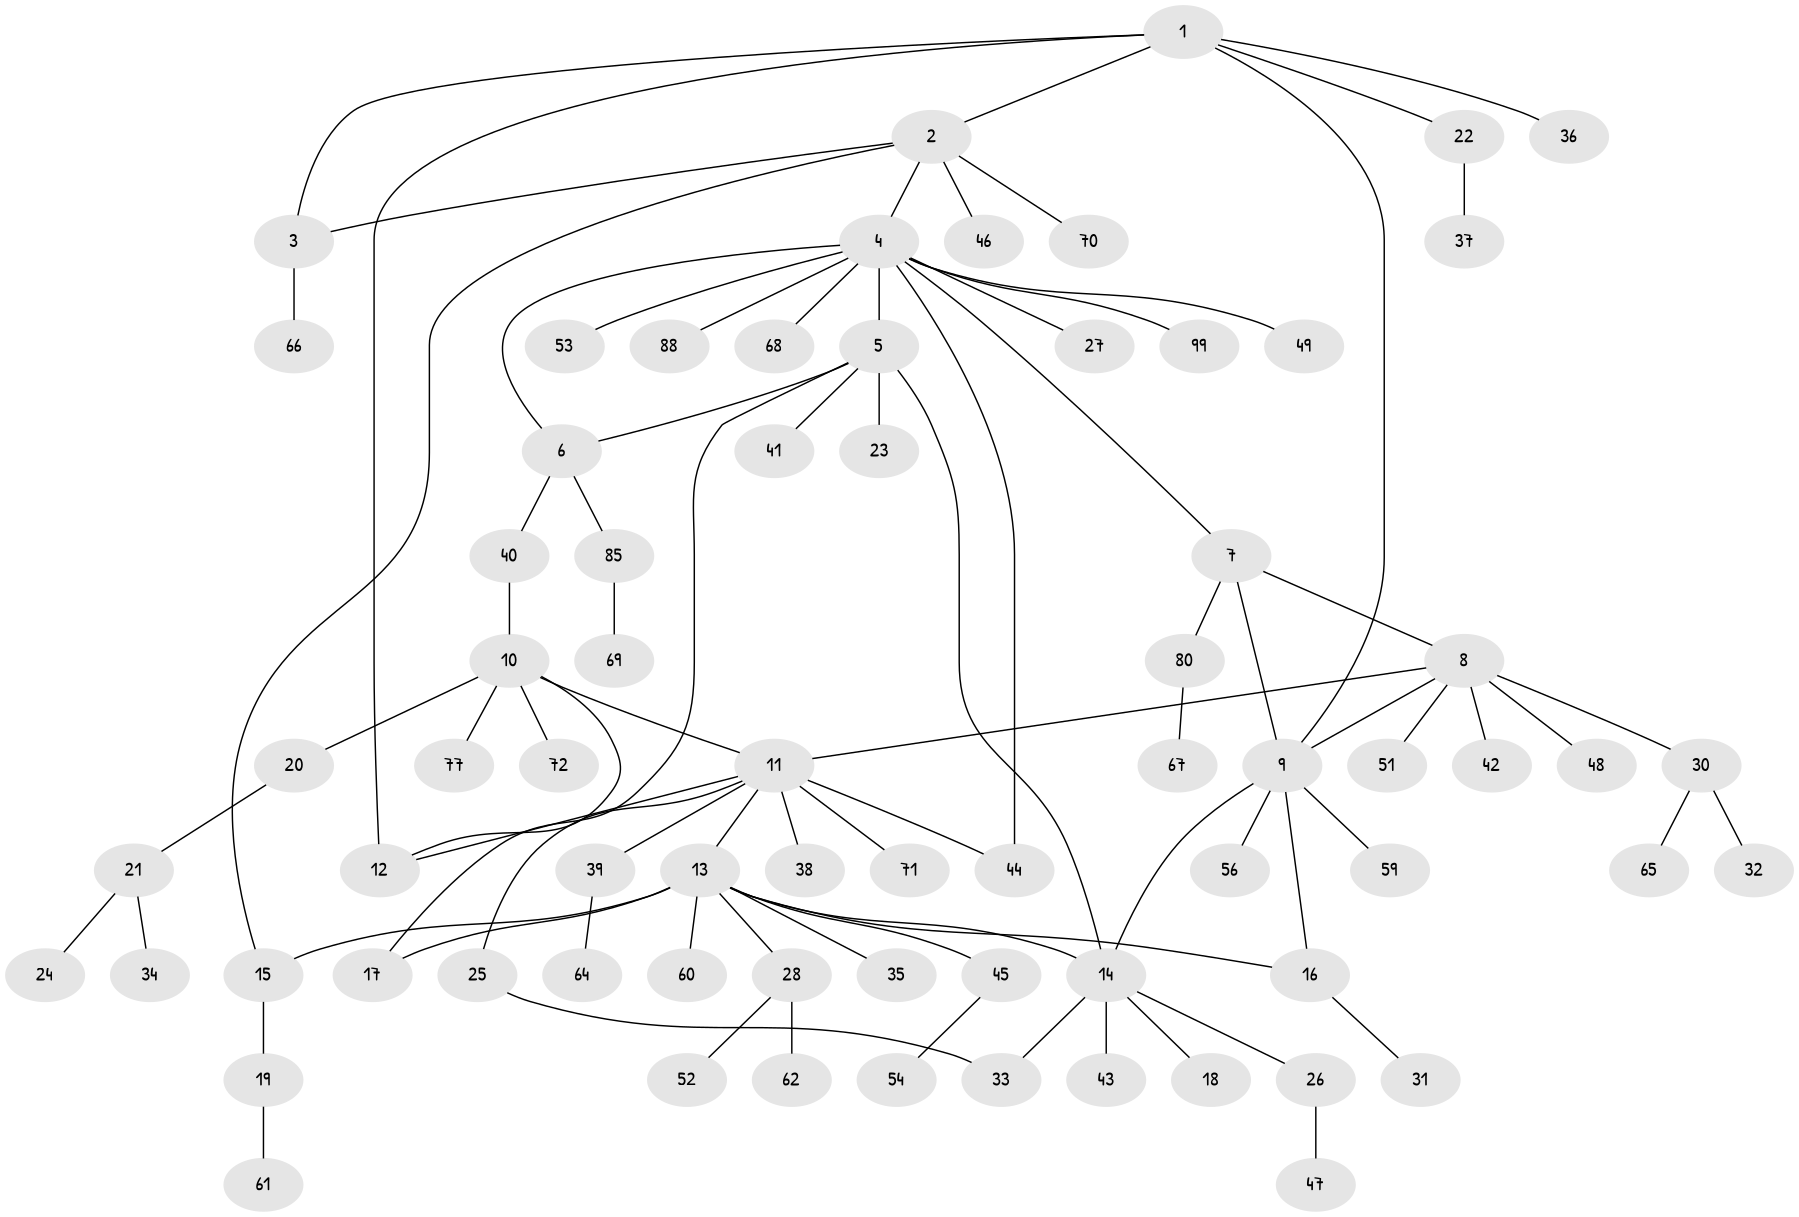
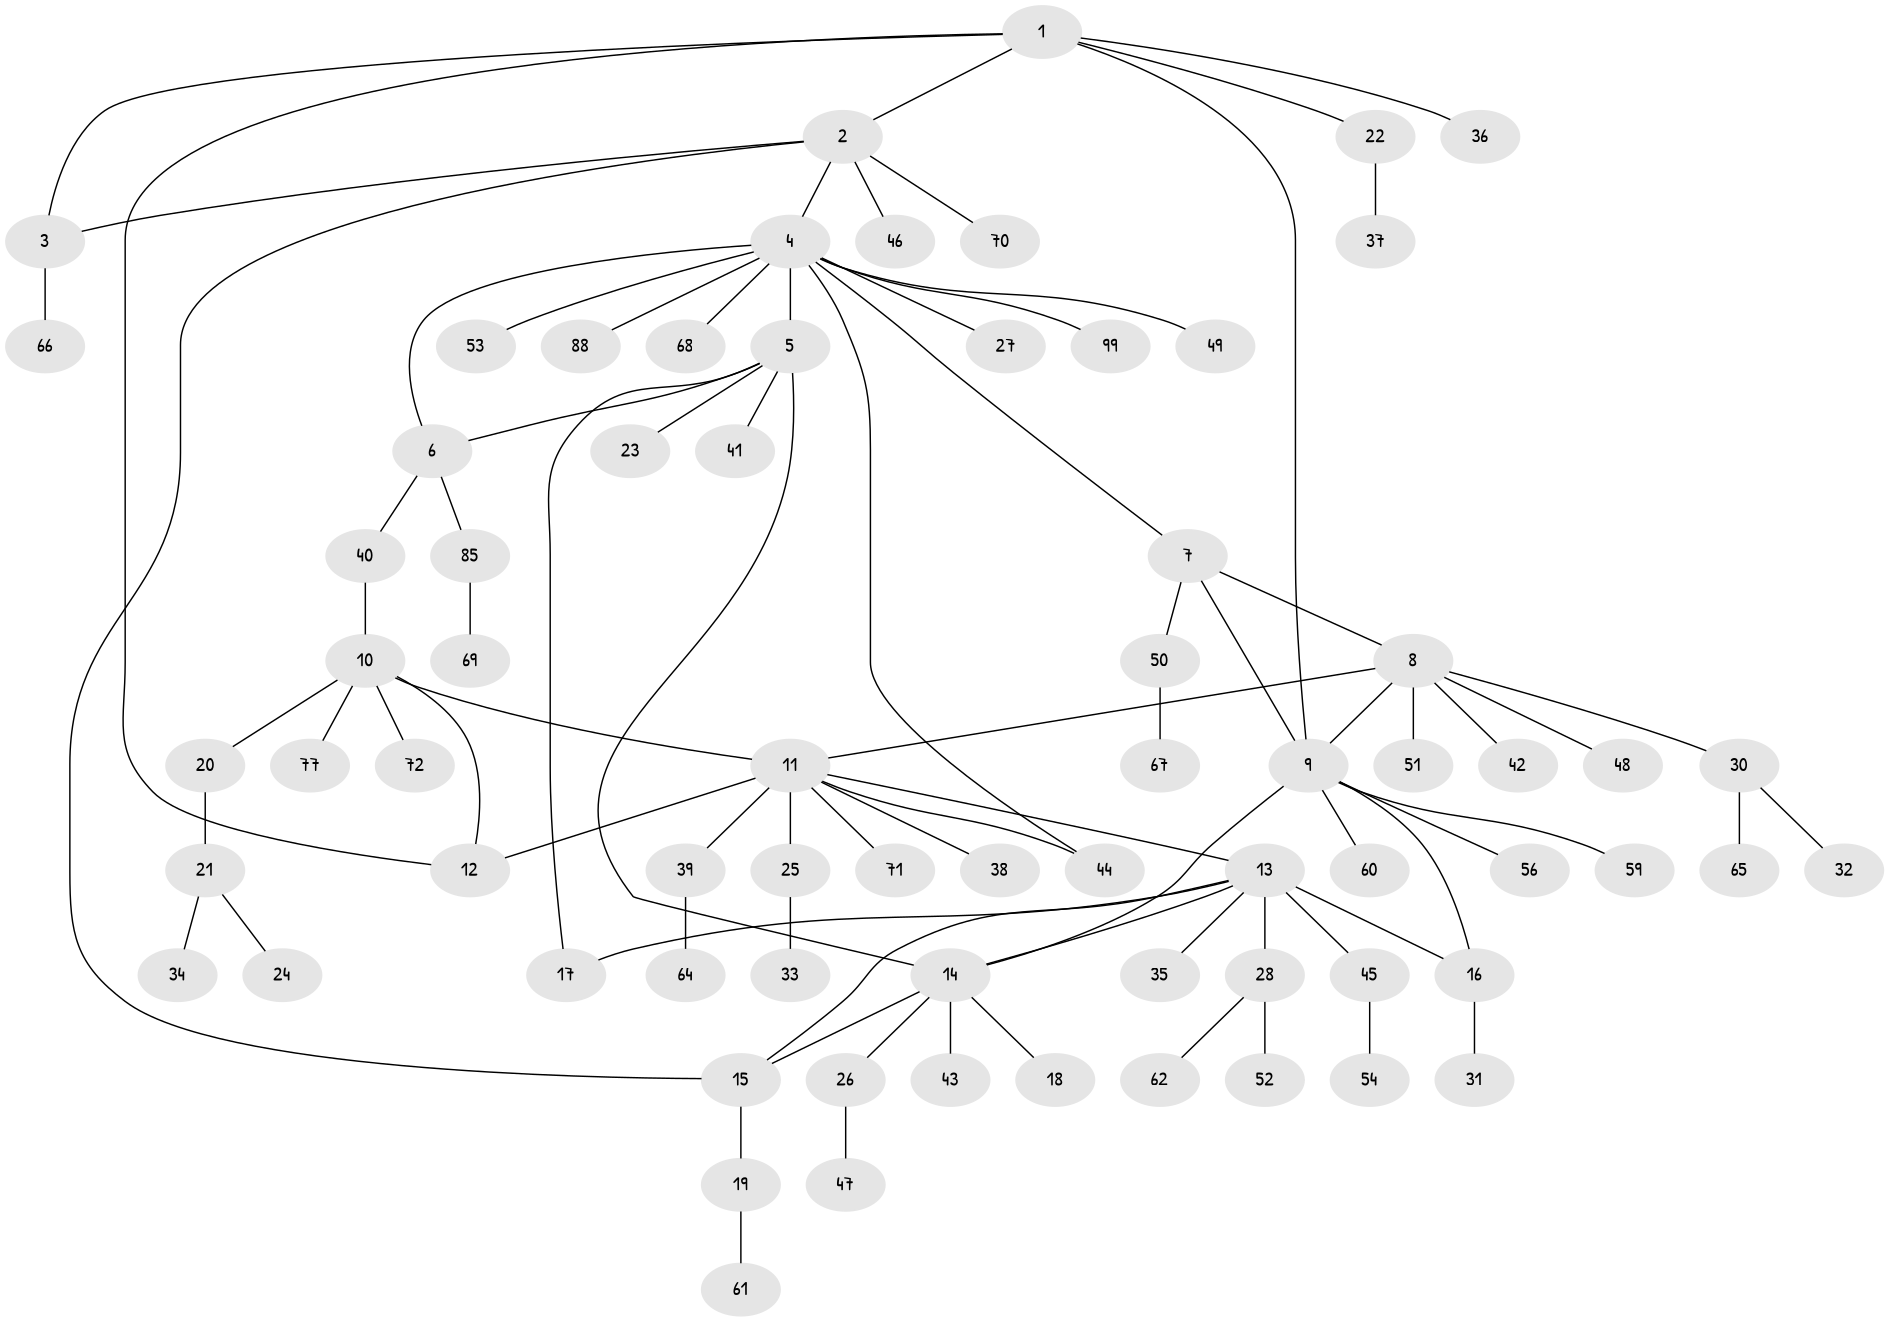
(1185, 661) -> (1160, 661)
(694, 923) -> (1339, 818)
(1054, 1027) -> (846, 1028)
